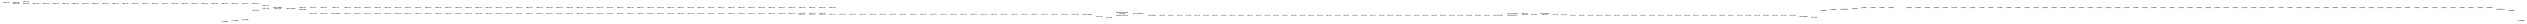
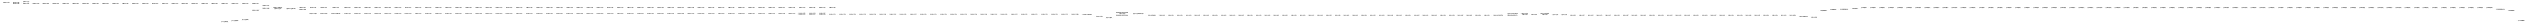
none -> (1900, 8)
